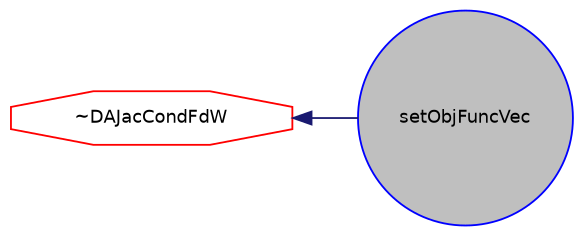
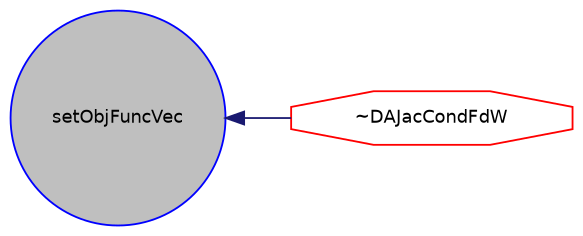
(335, 118) -> (268, 118)
